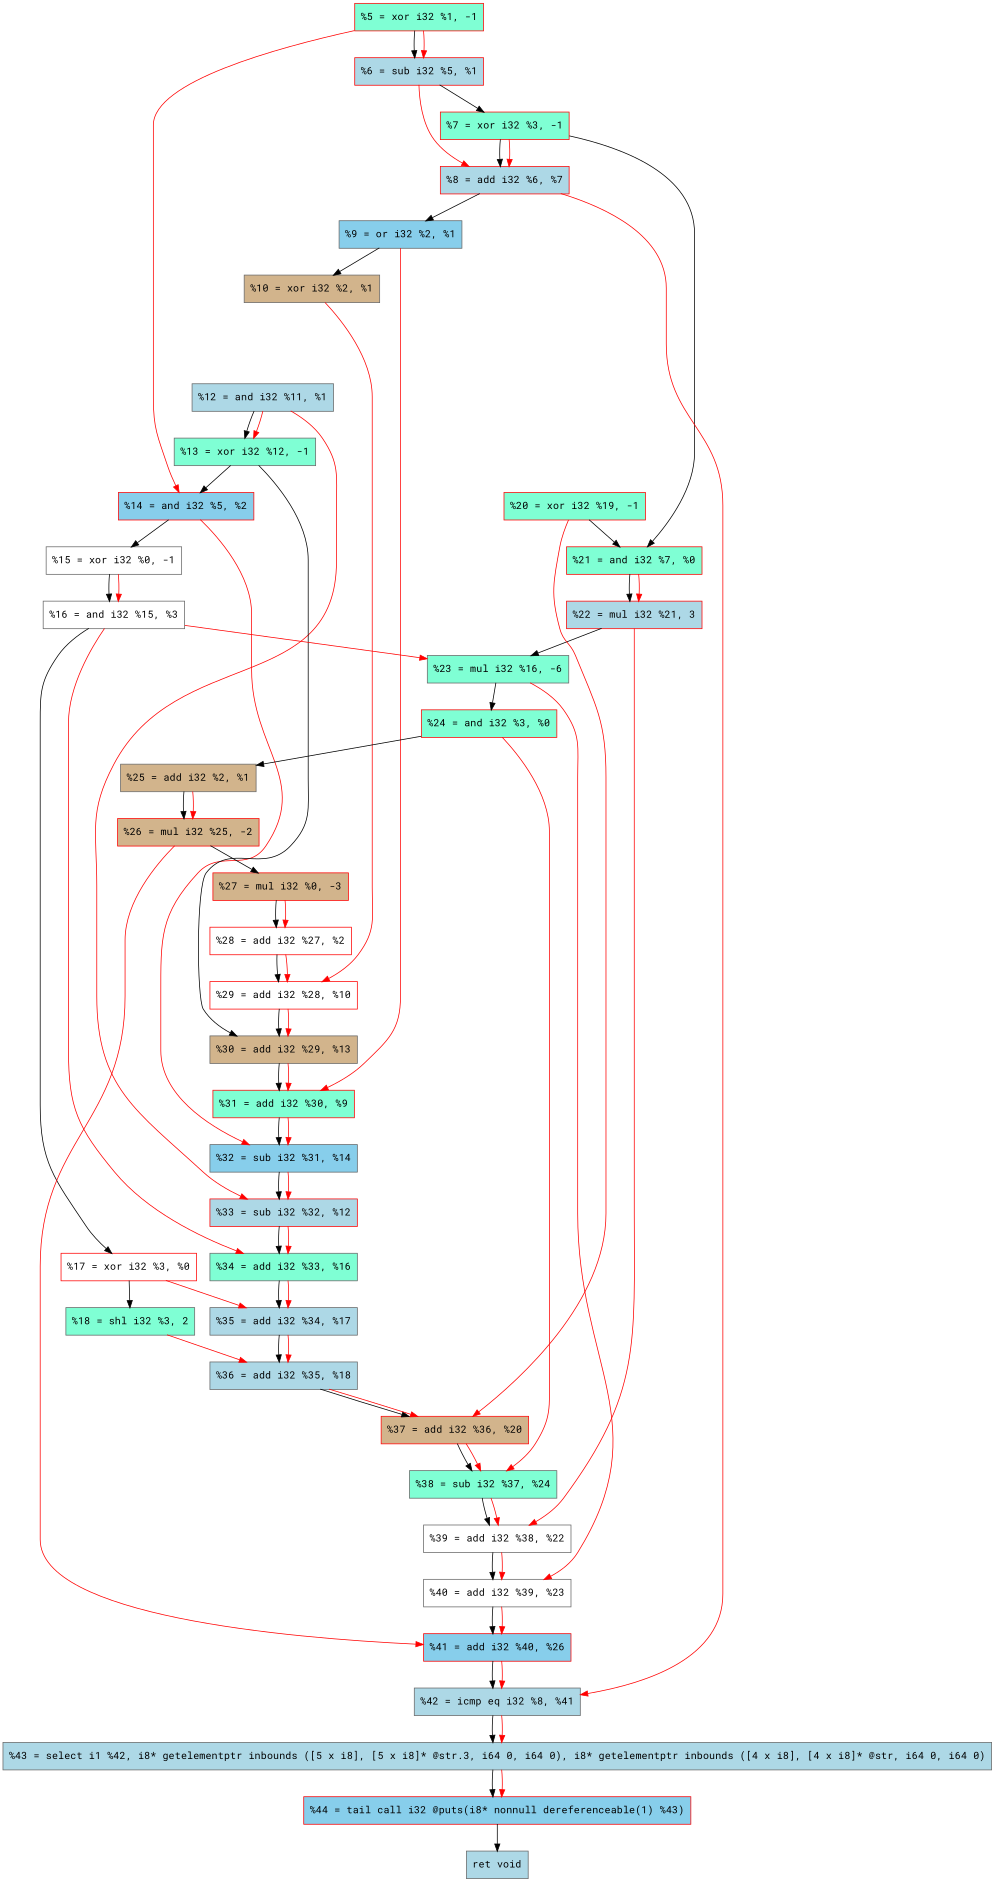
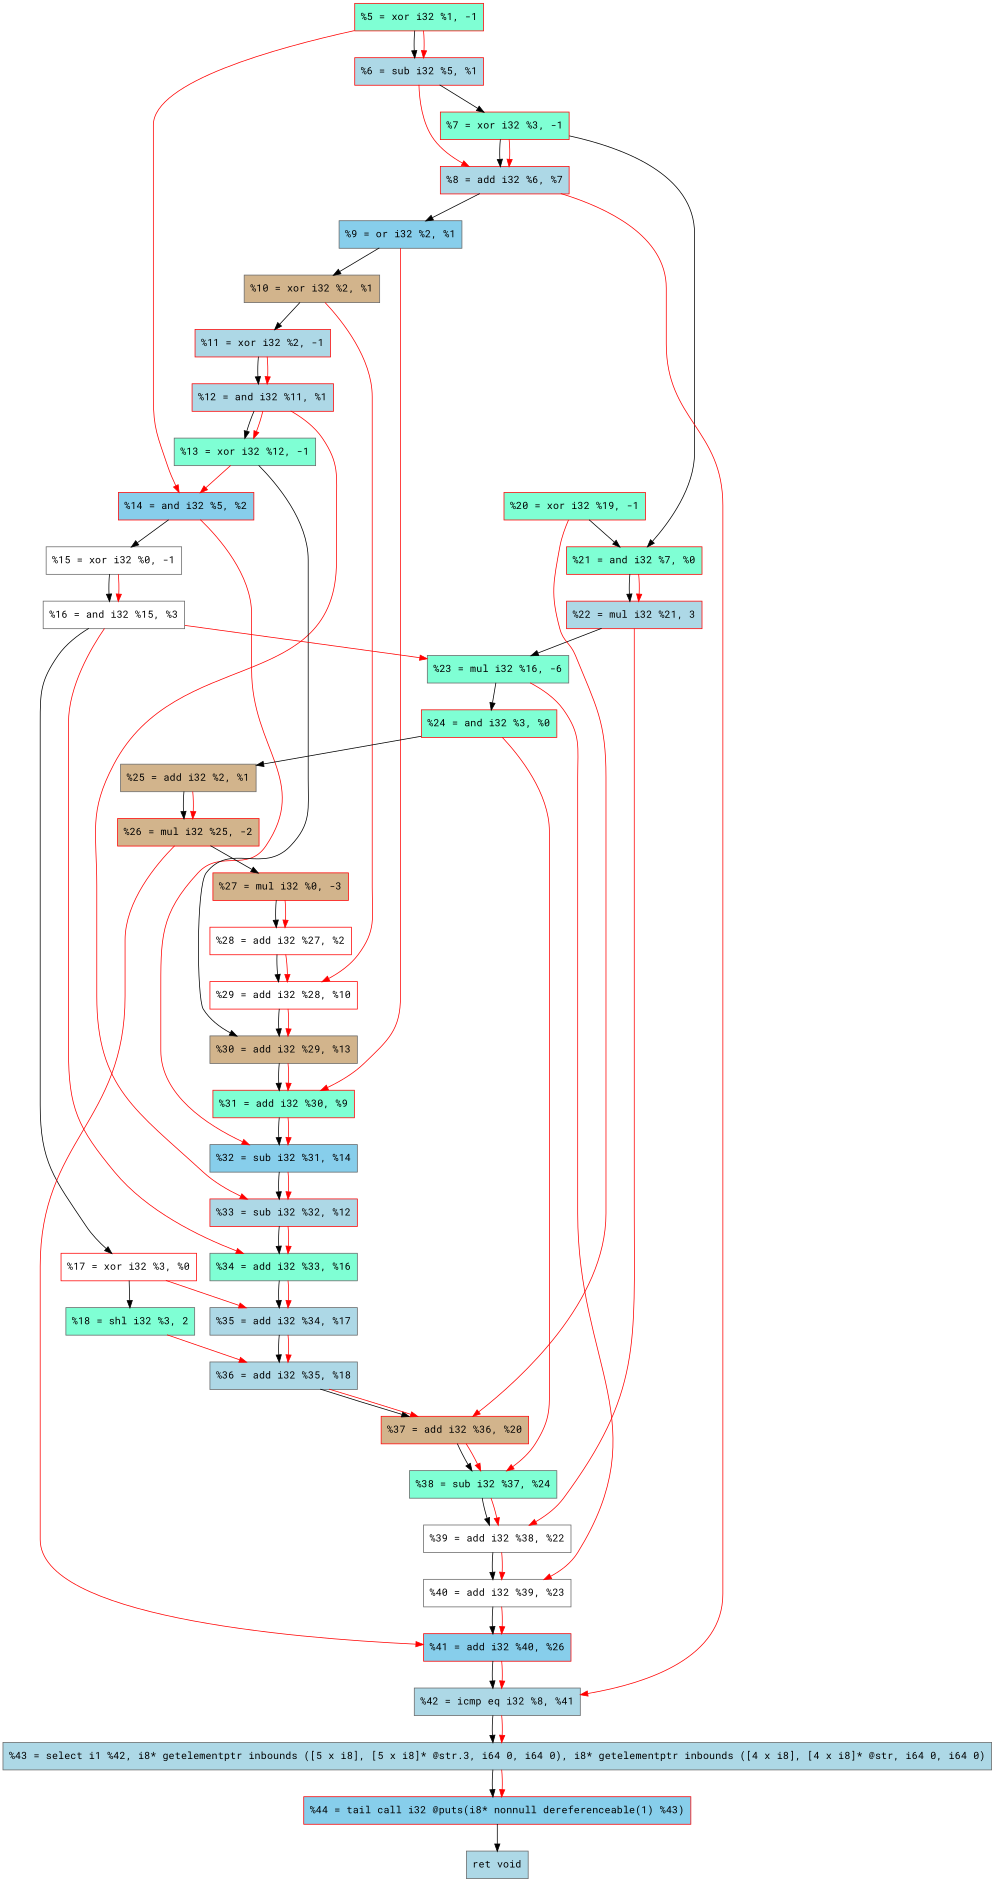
none -> (263, 343)
(263, 398) -> (263, 398)
(218, 477) -> (218, 477)
